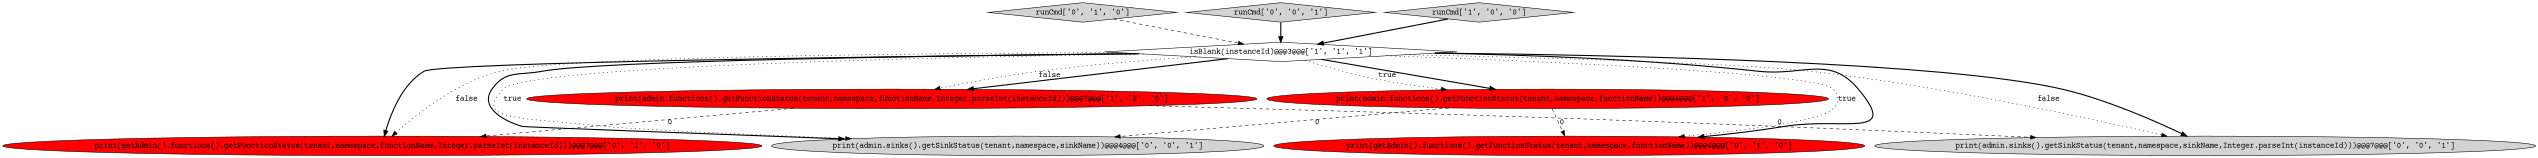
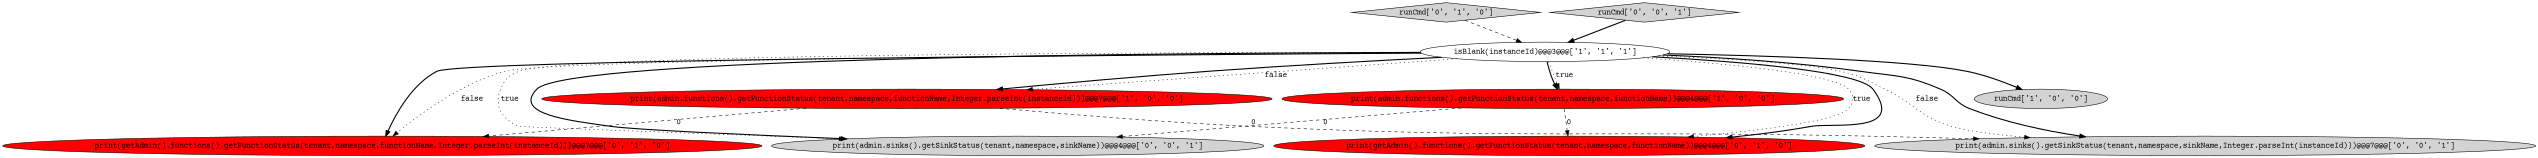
(1479, 12) -> (2041, 99)
(1386, 31) -> (1844, 60)
(1281, 52) -> (1545, 52)
